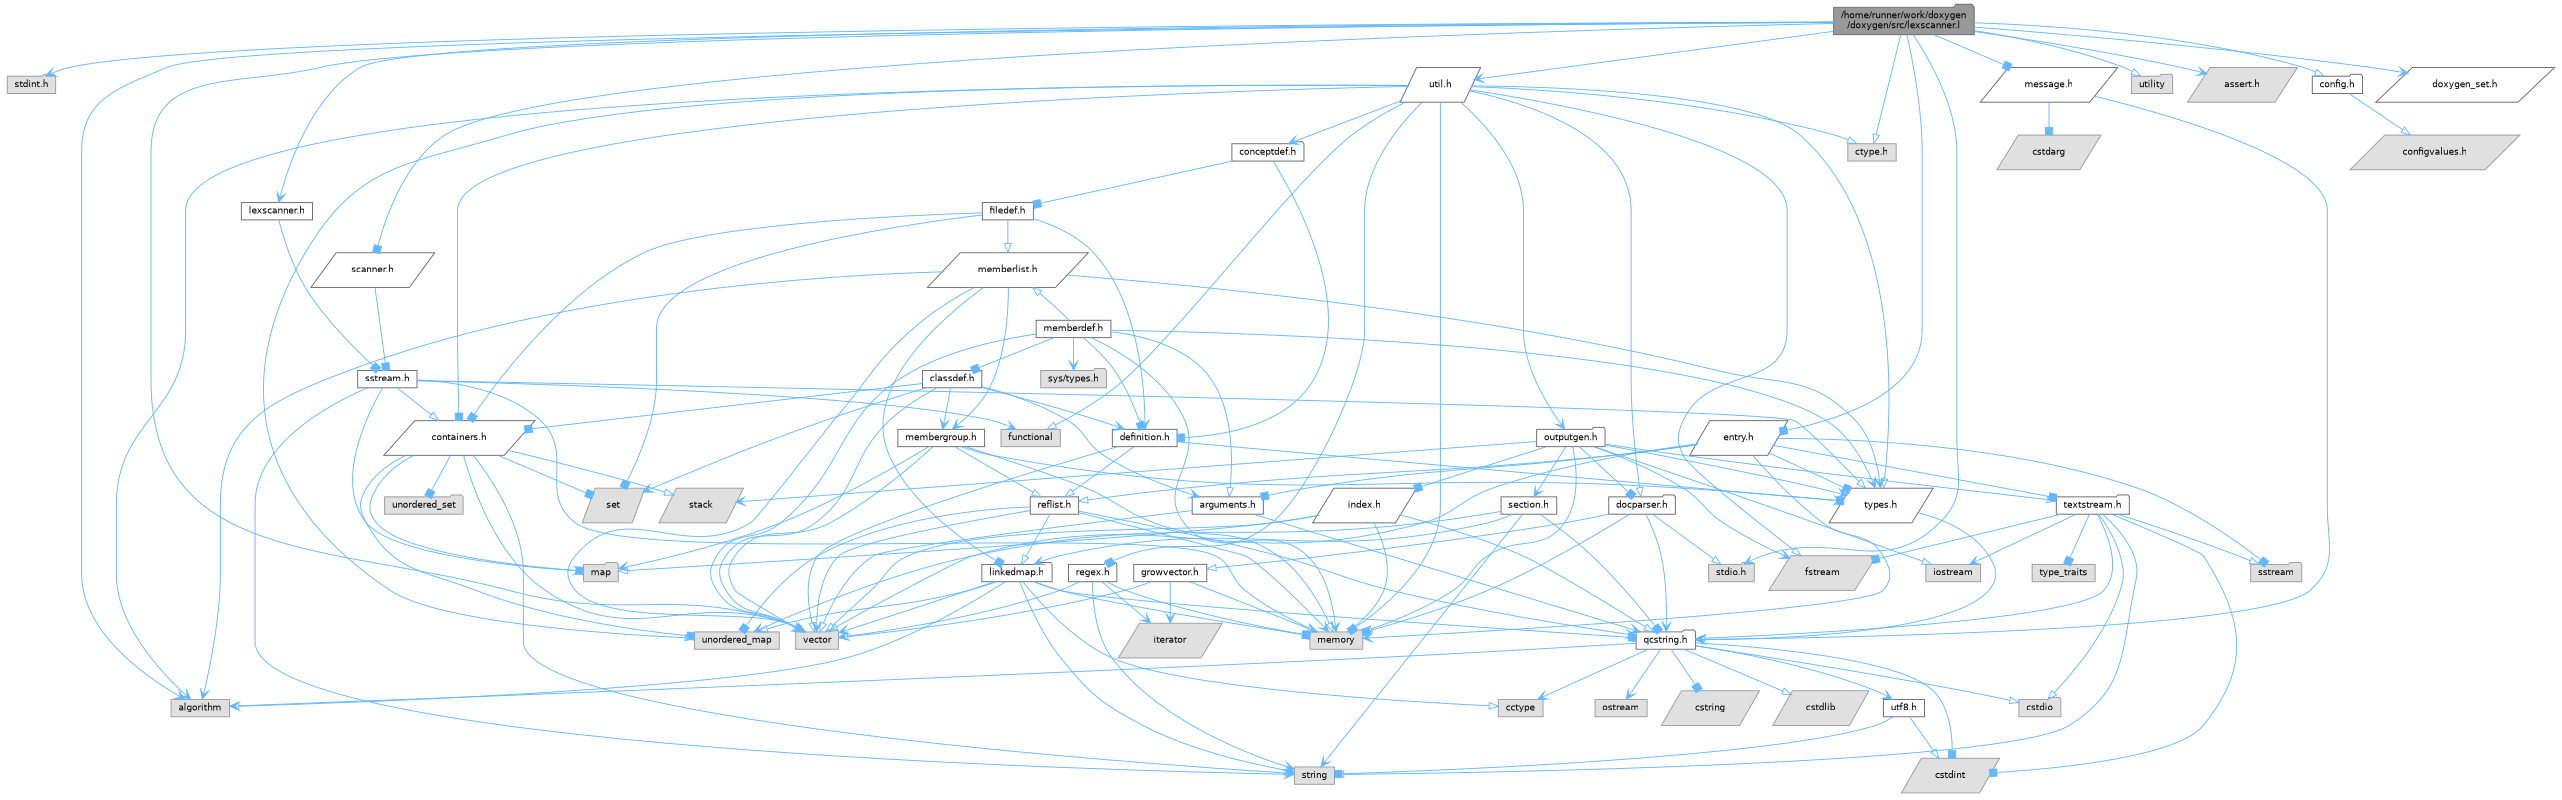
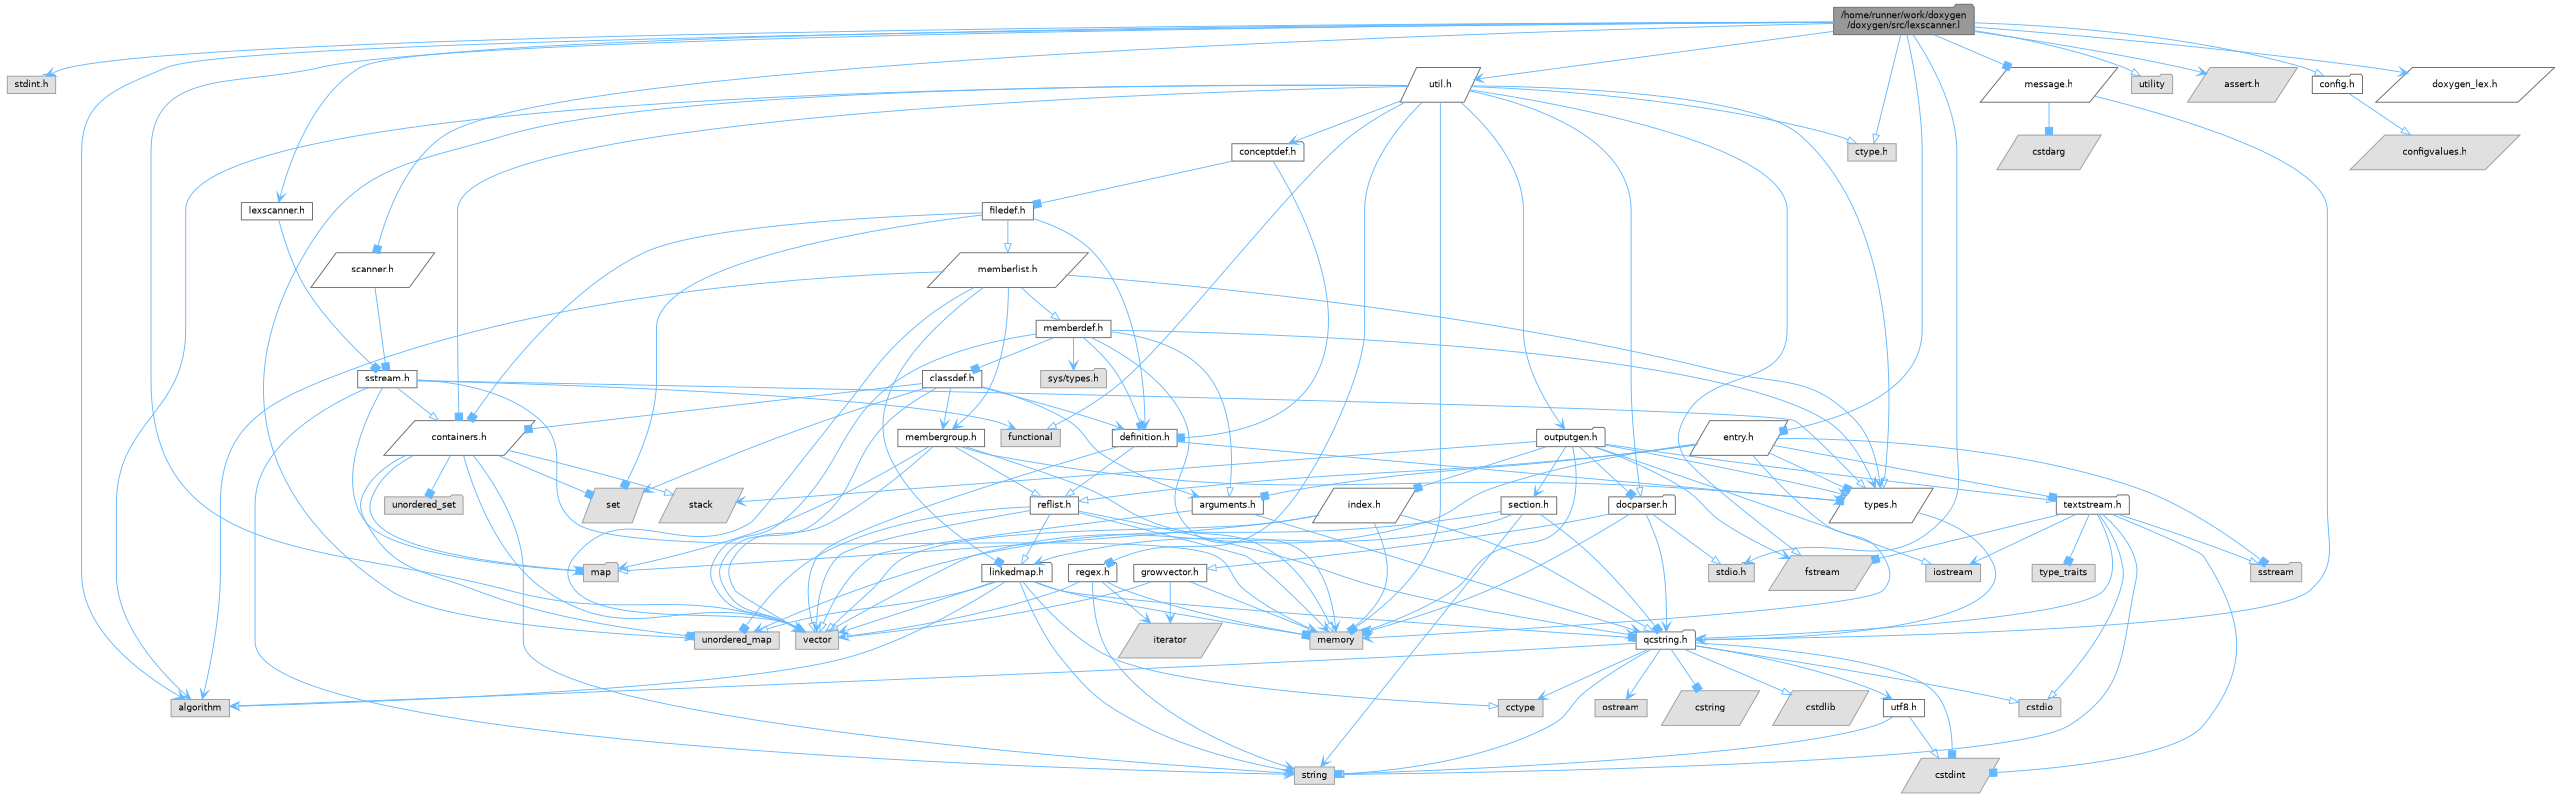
(2465, 85) -> (2465, 85)
(1055, 307) -> (1037, 301)
none -> (1511, 743)
